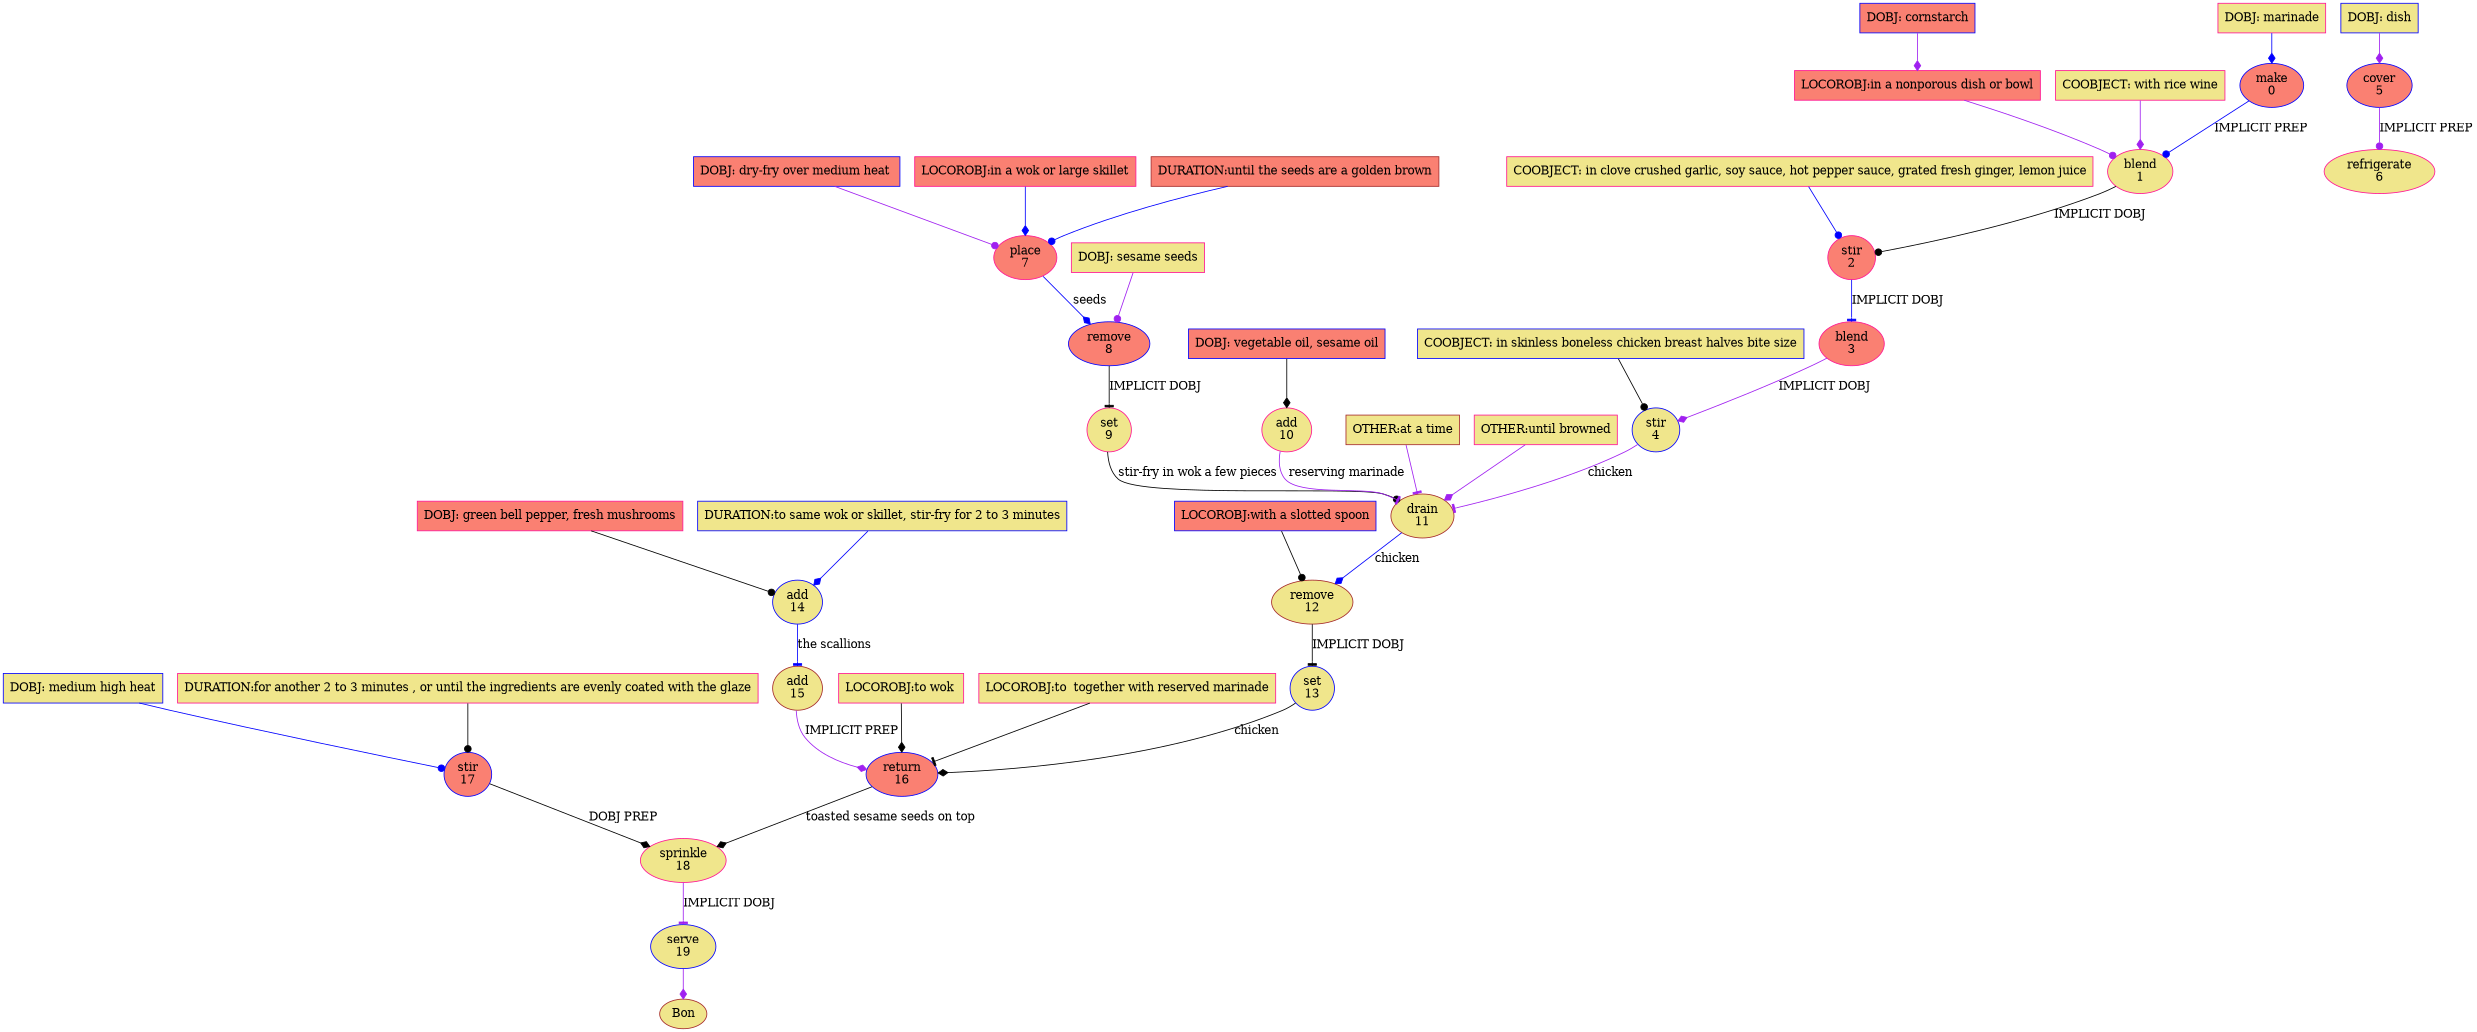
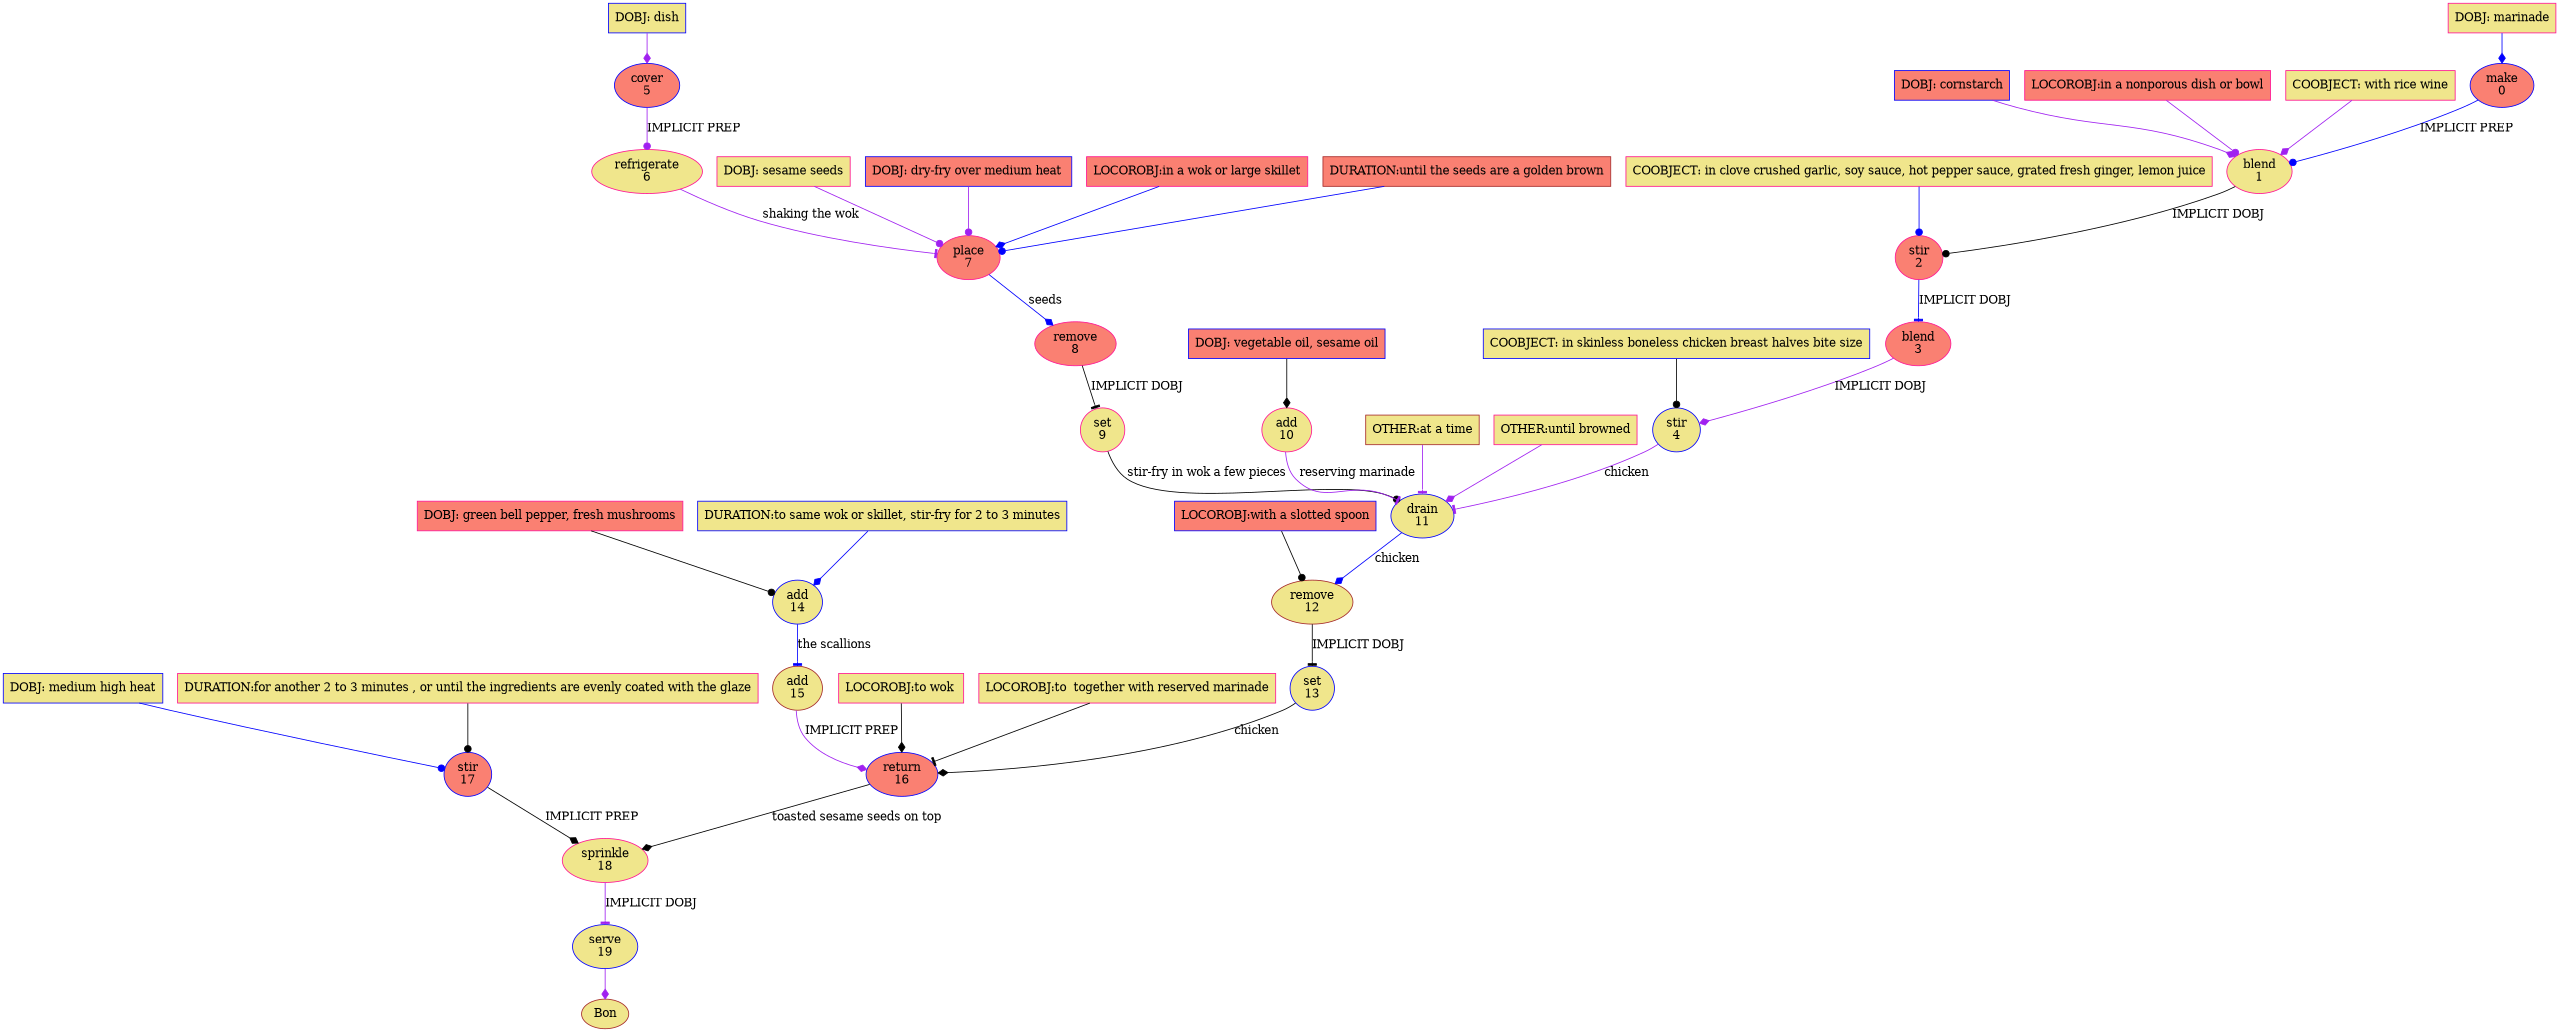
(1917, 47) -> (2110, 125)
none -> (804, 232)
(1126, 294) -> (875, 214)
(1109, 344) -> (1075, 344)
(1422, 516) -> (1422, 516)
(623, 817) -> (592, 817)
